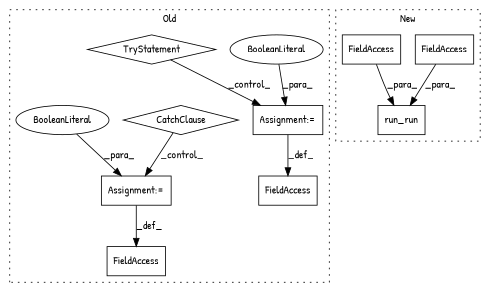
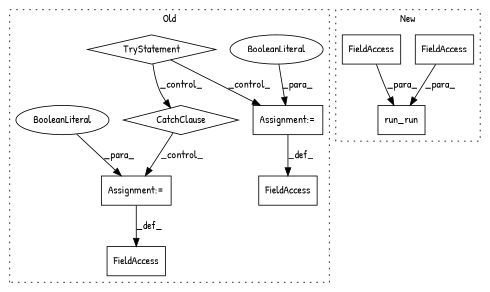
none -> (157, 83)
